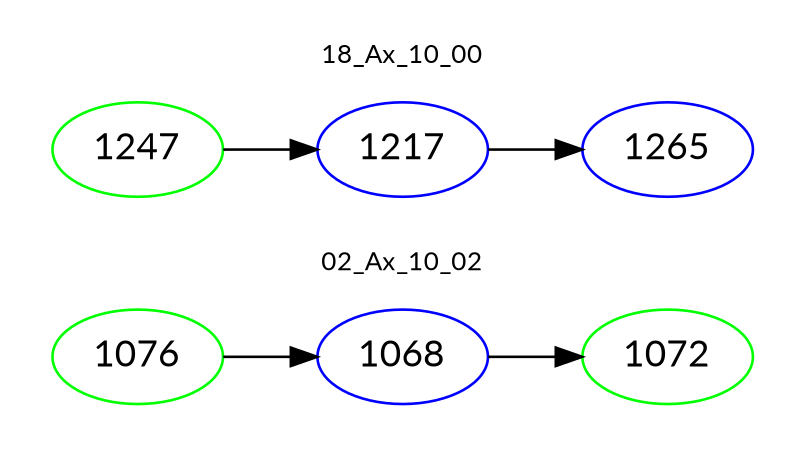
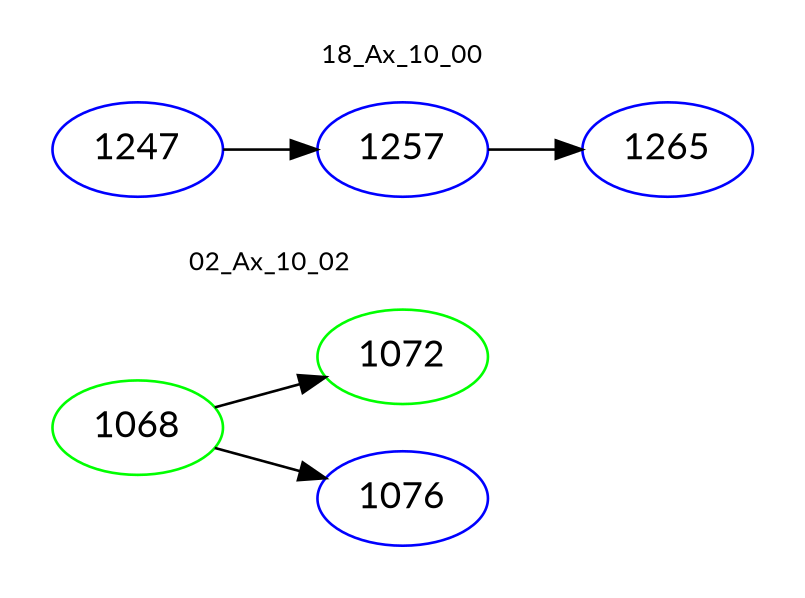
(138, 150) -> (138, 150)
(403, 150) -> (403, 150)
(138, 357) -> (403, 498)
(257, 357) -> (258, 460)
(403, 357) -> (138, 428)
